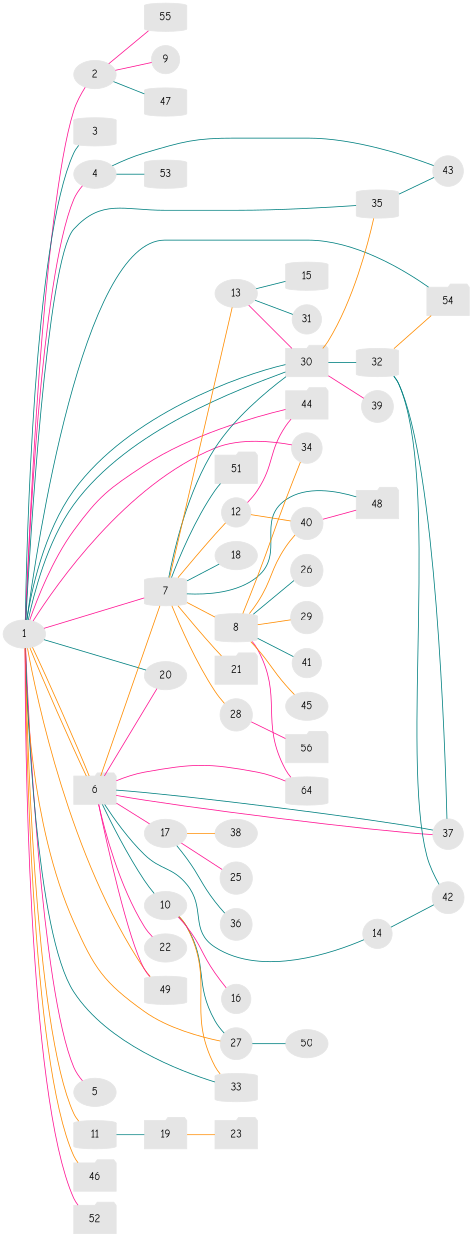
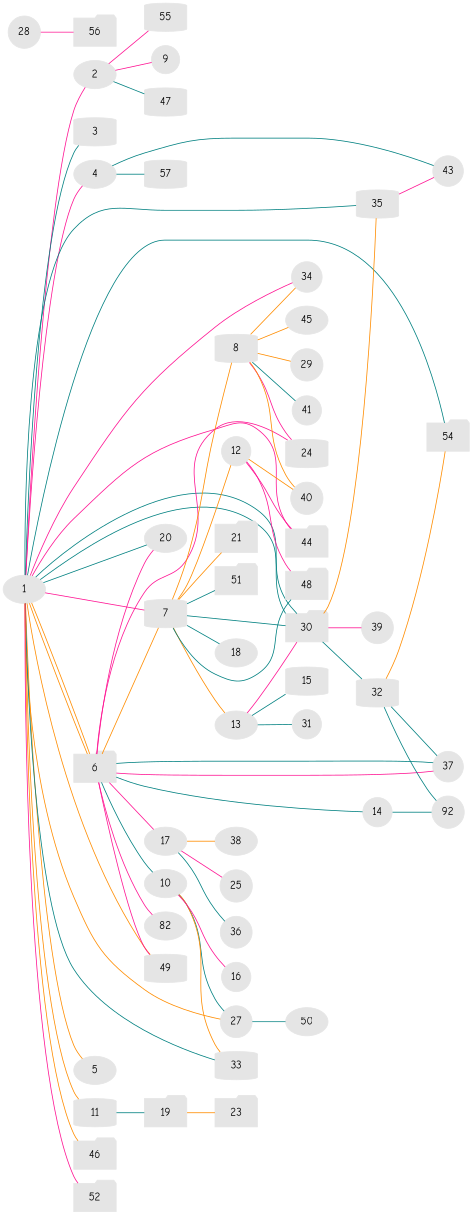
(166, 174) -> (166, 174)
(416, 186) -> (416, 186)
(340, 515) -> (270, 513)
(307, 570) -> none
(195, 656) -> none
(307, 791) -> (307, 454)
(448, 898) -> (448, 812)
(45, 922) -> (46, 903)
(166, 948) -> (166, 926)
